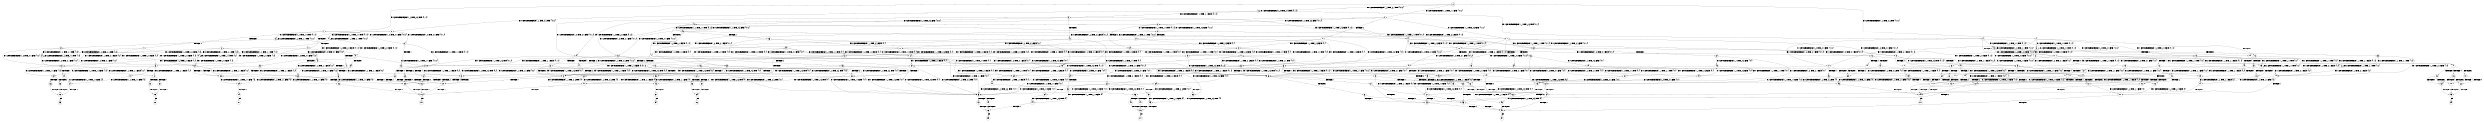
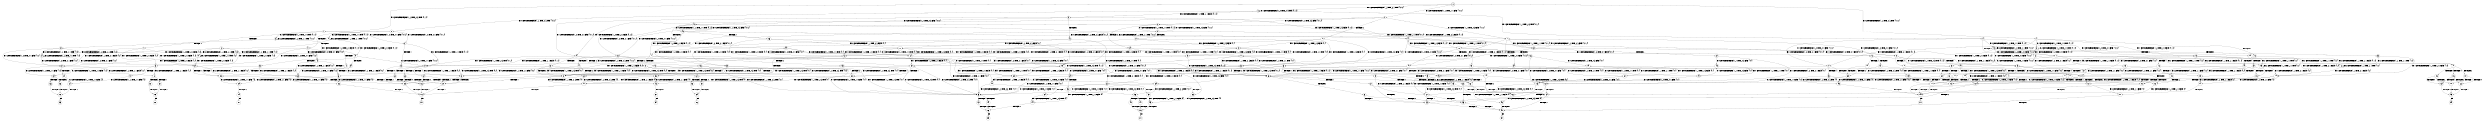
none -> (371, 75)
(2202, 92) -> (2221, 79)
